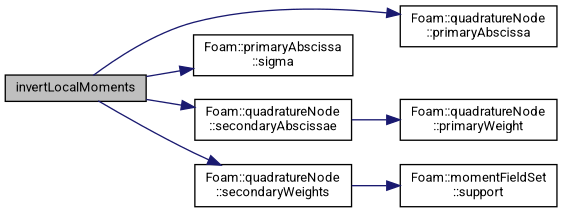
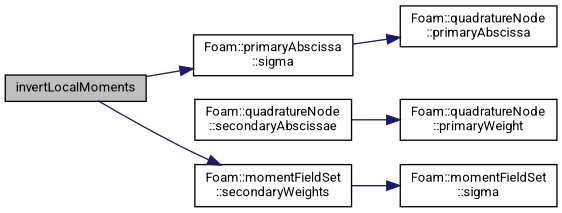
(233, 15) -> (370, 42)
(164, 102) -> none
(273, 186) -> (273, 186)
(479, 186) -> (479, 186)
